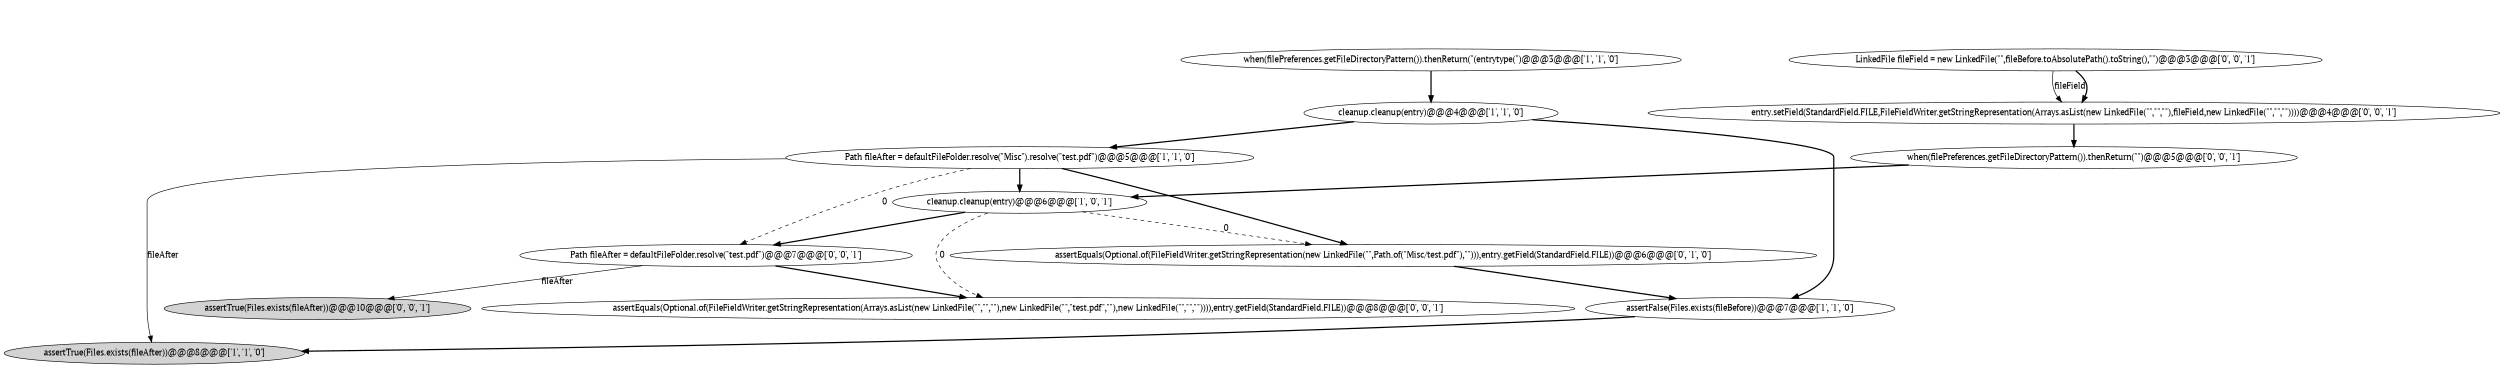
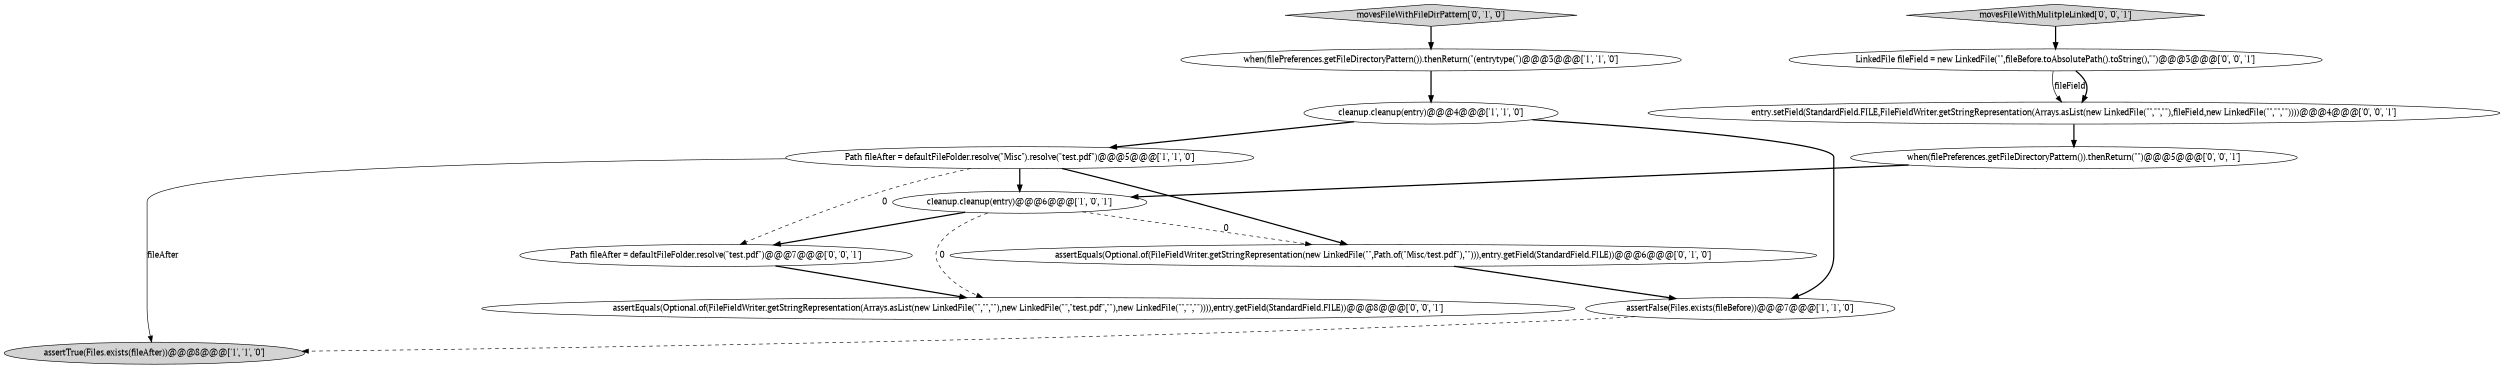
none -> (1431, 15)
none -> (2056, 15)
(318, 309) -> none
(972, 339) -> (972, 339)
